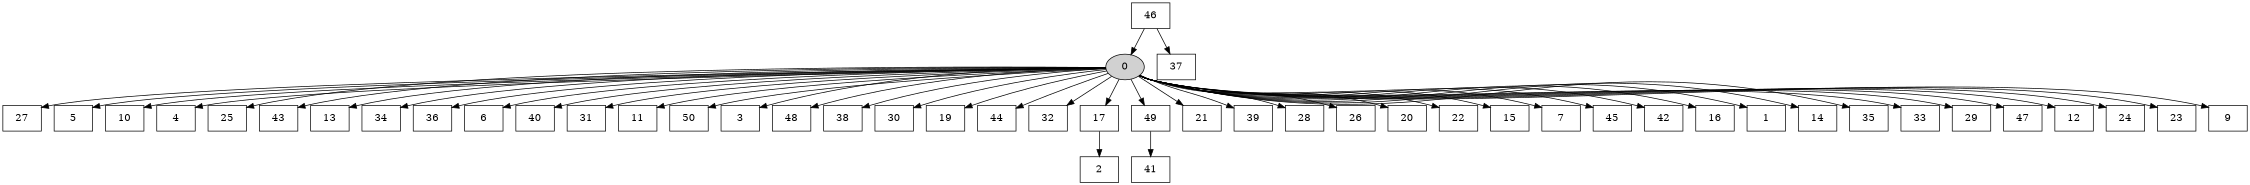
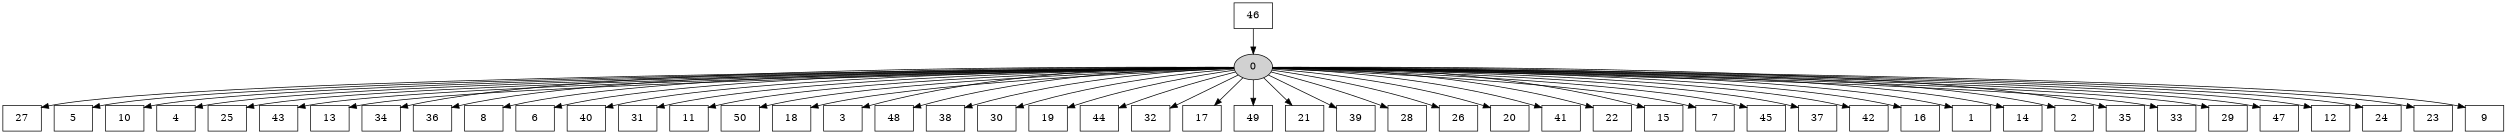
(1162, 38) -> (1533, 78)
none -> (484, 118)
none -> (792, 118)
(1099, 140) -> (1661, 73)
(1151, 140) -> (1405, 80)
